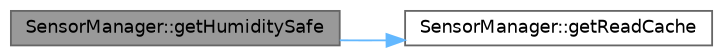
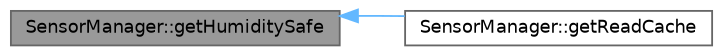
(363, 40) -> (381, 16)
